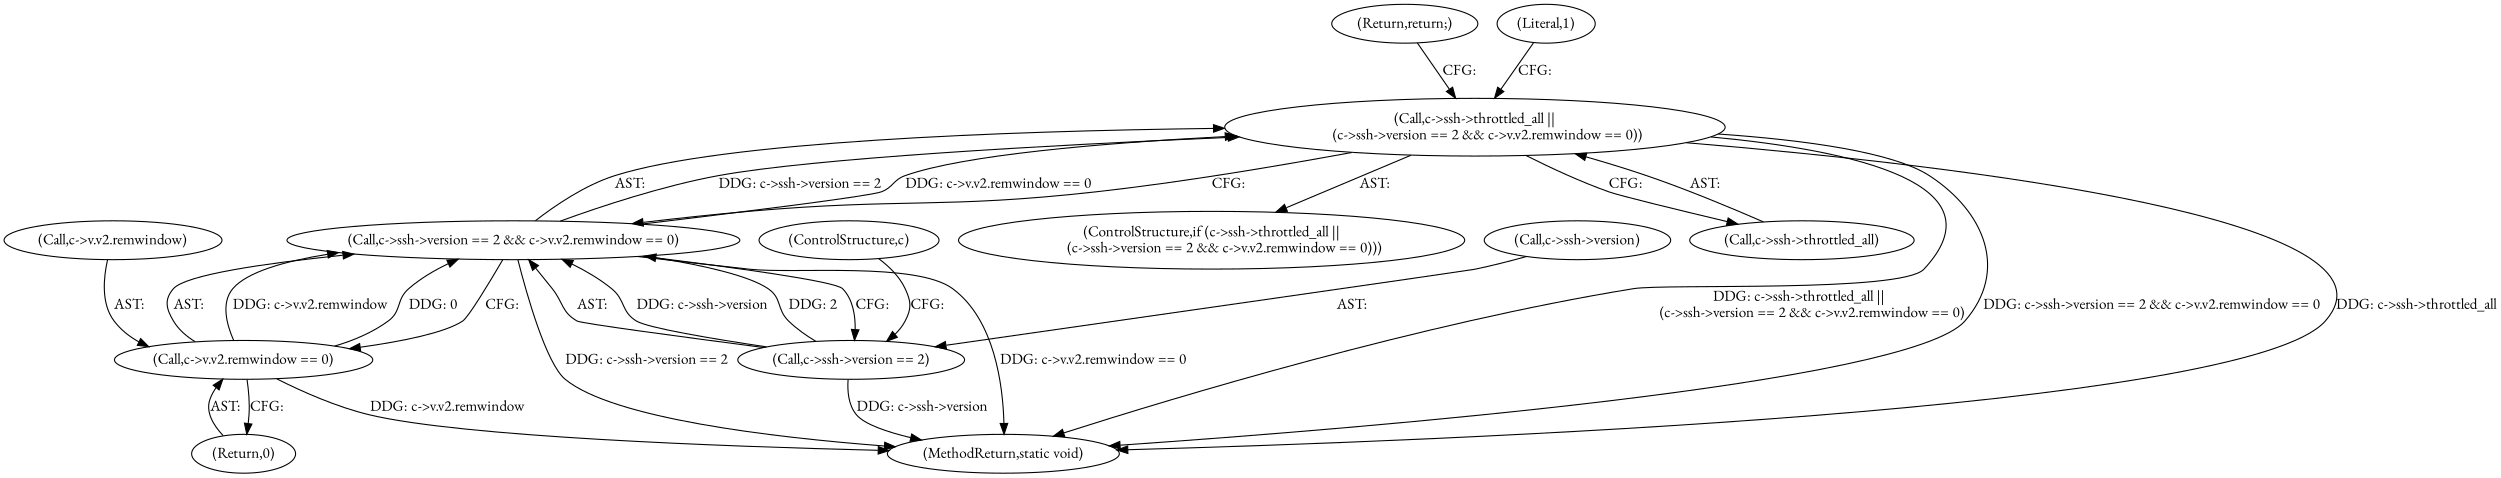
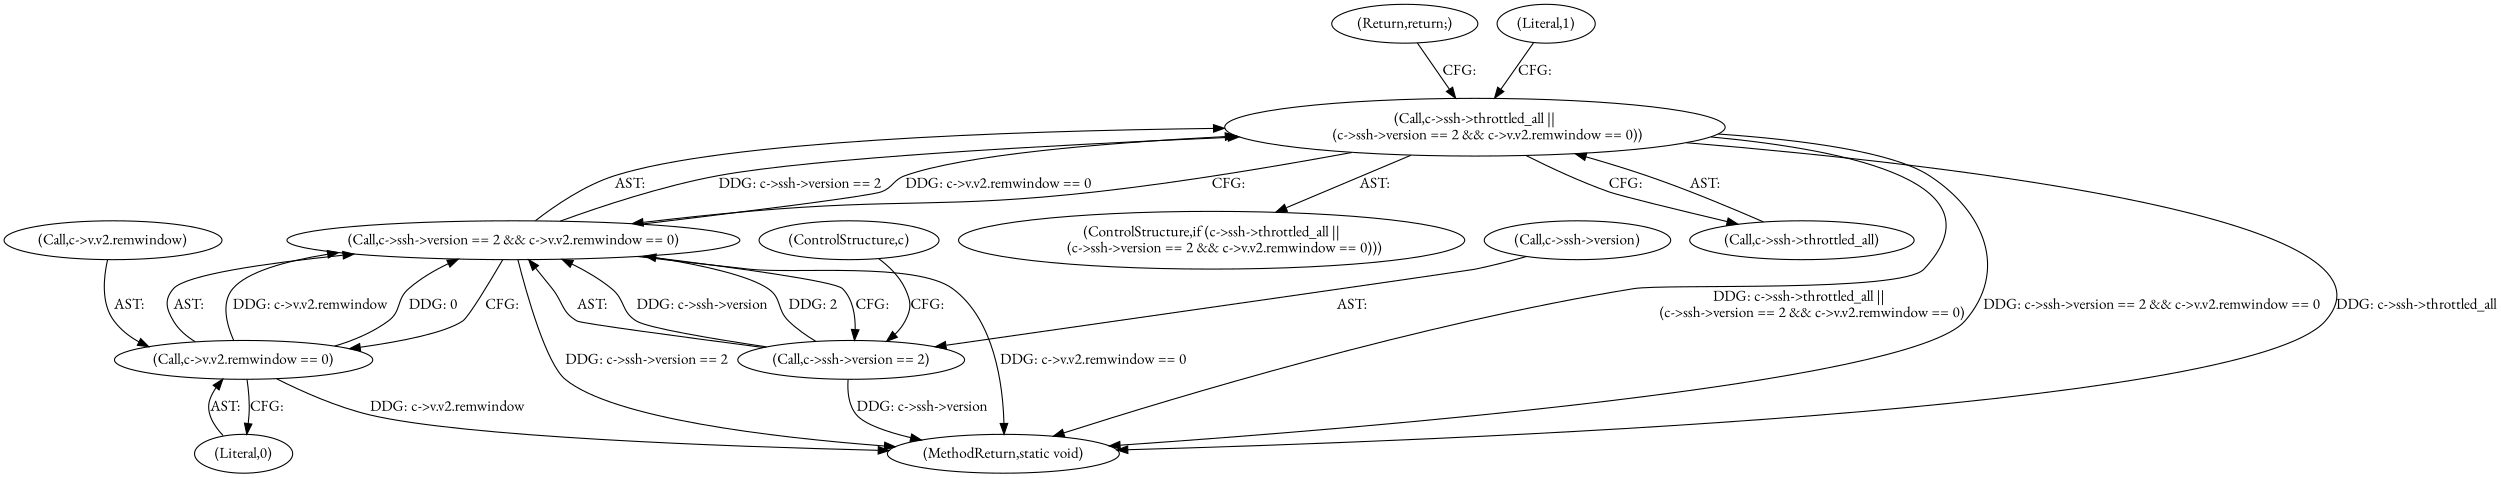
(244, 454) -> (244, 454)
